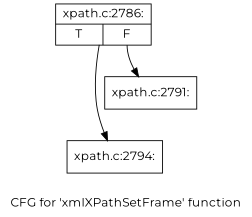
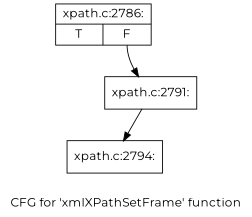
(95, 89) -> (135, 121)
